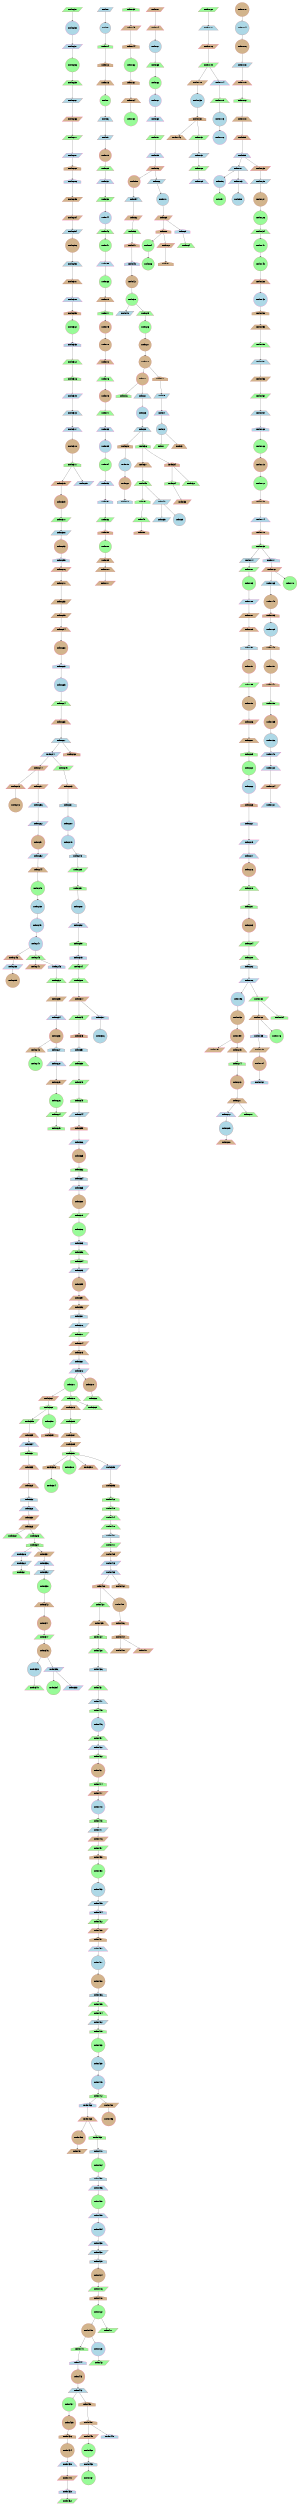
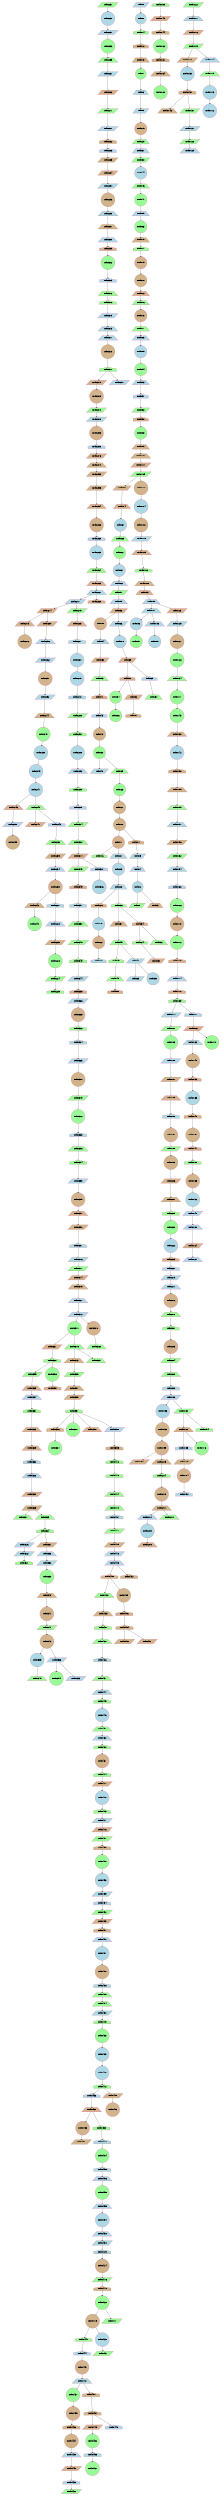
none -> (141, 474)
